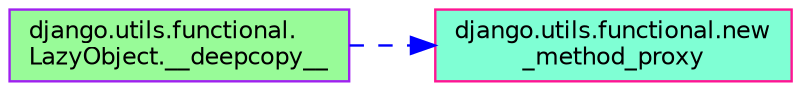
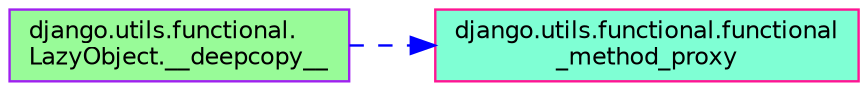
(613, 45) -> (647, 45)
